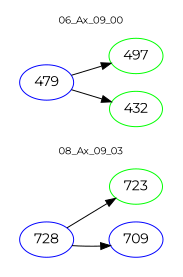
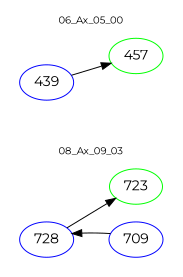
(91, 21) -> (91, 21)
(136, 56) -> (136, 56)
(47, 82) -> (47, 82)
(136, 109) -> none
(86, 246) -> (96, 233)
